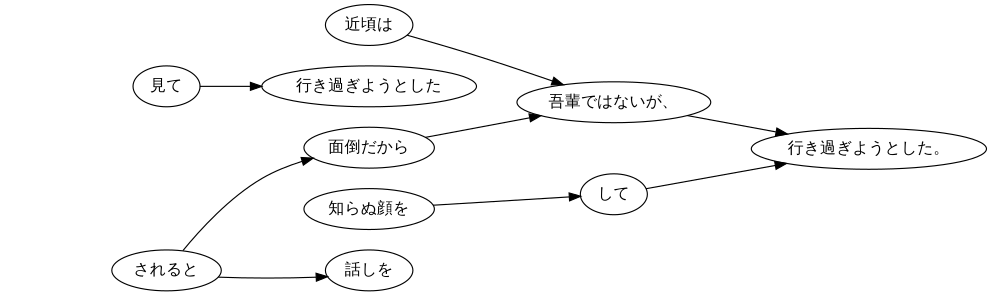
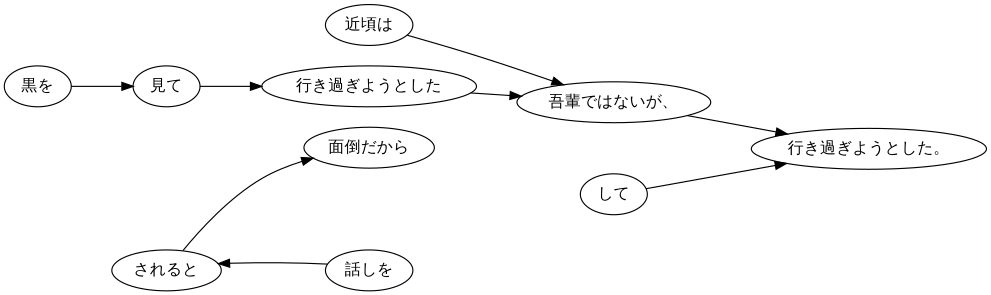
none -> (38, 86)
(477, 128) -> (490, 94)
(369, 209) -> none
(267, 278) -> (279, 263)
